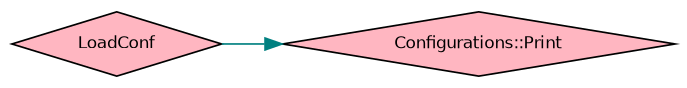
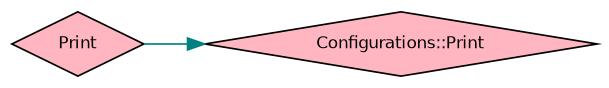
(117, 44) -> (78, 44)
